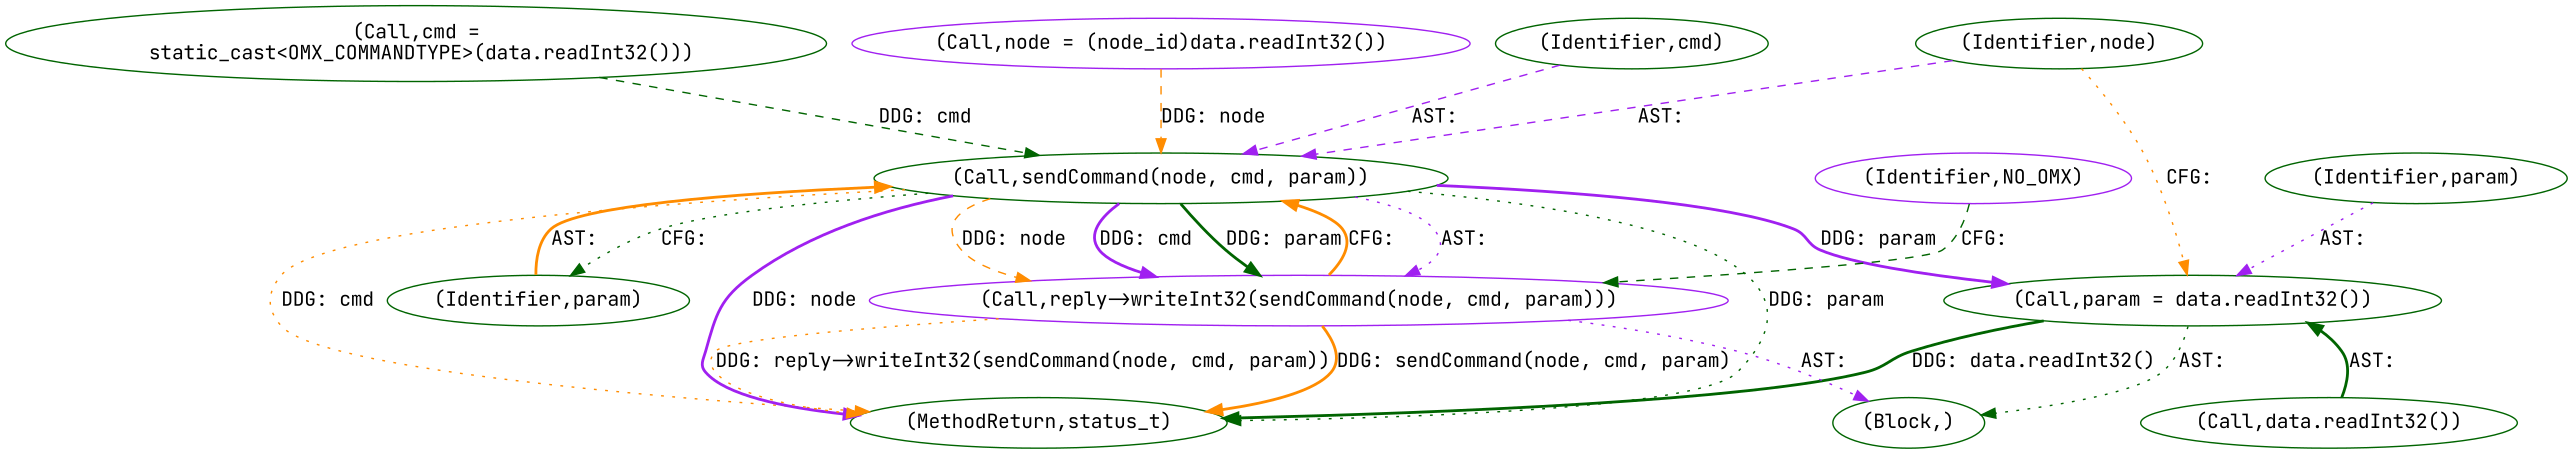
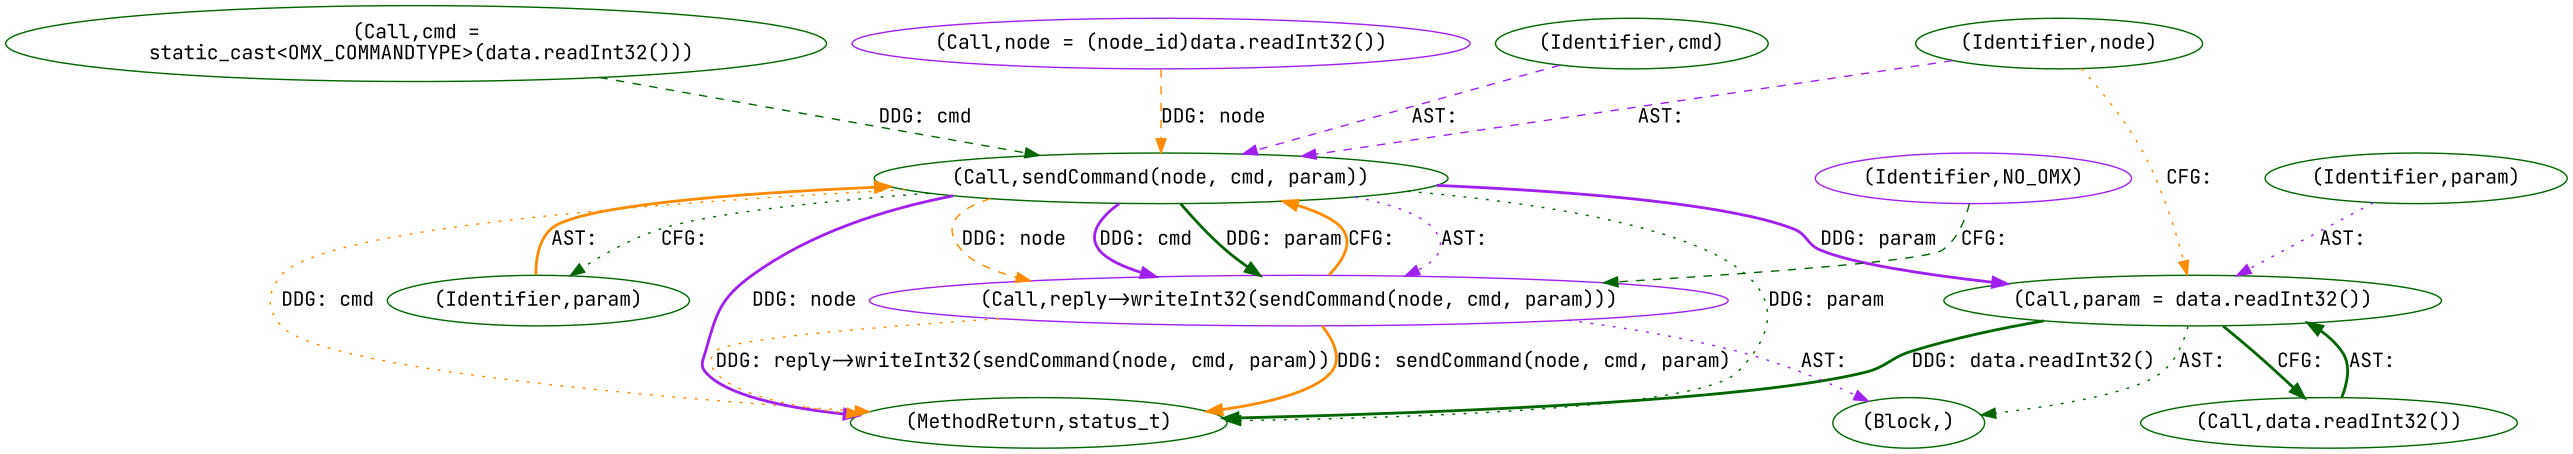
none -> (2259, 356)
